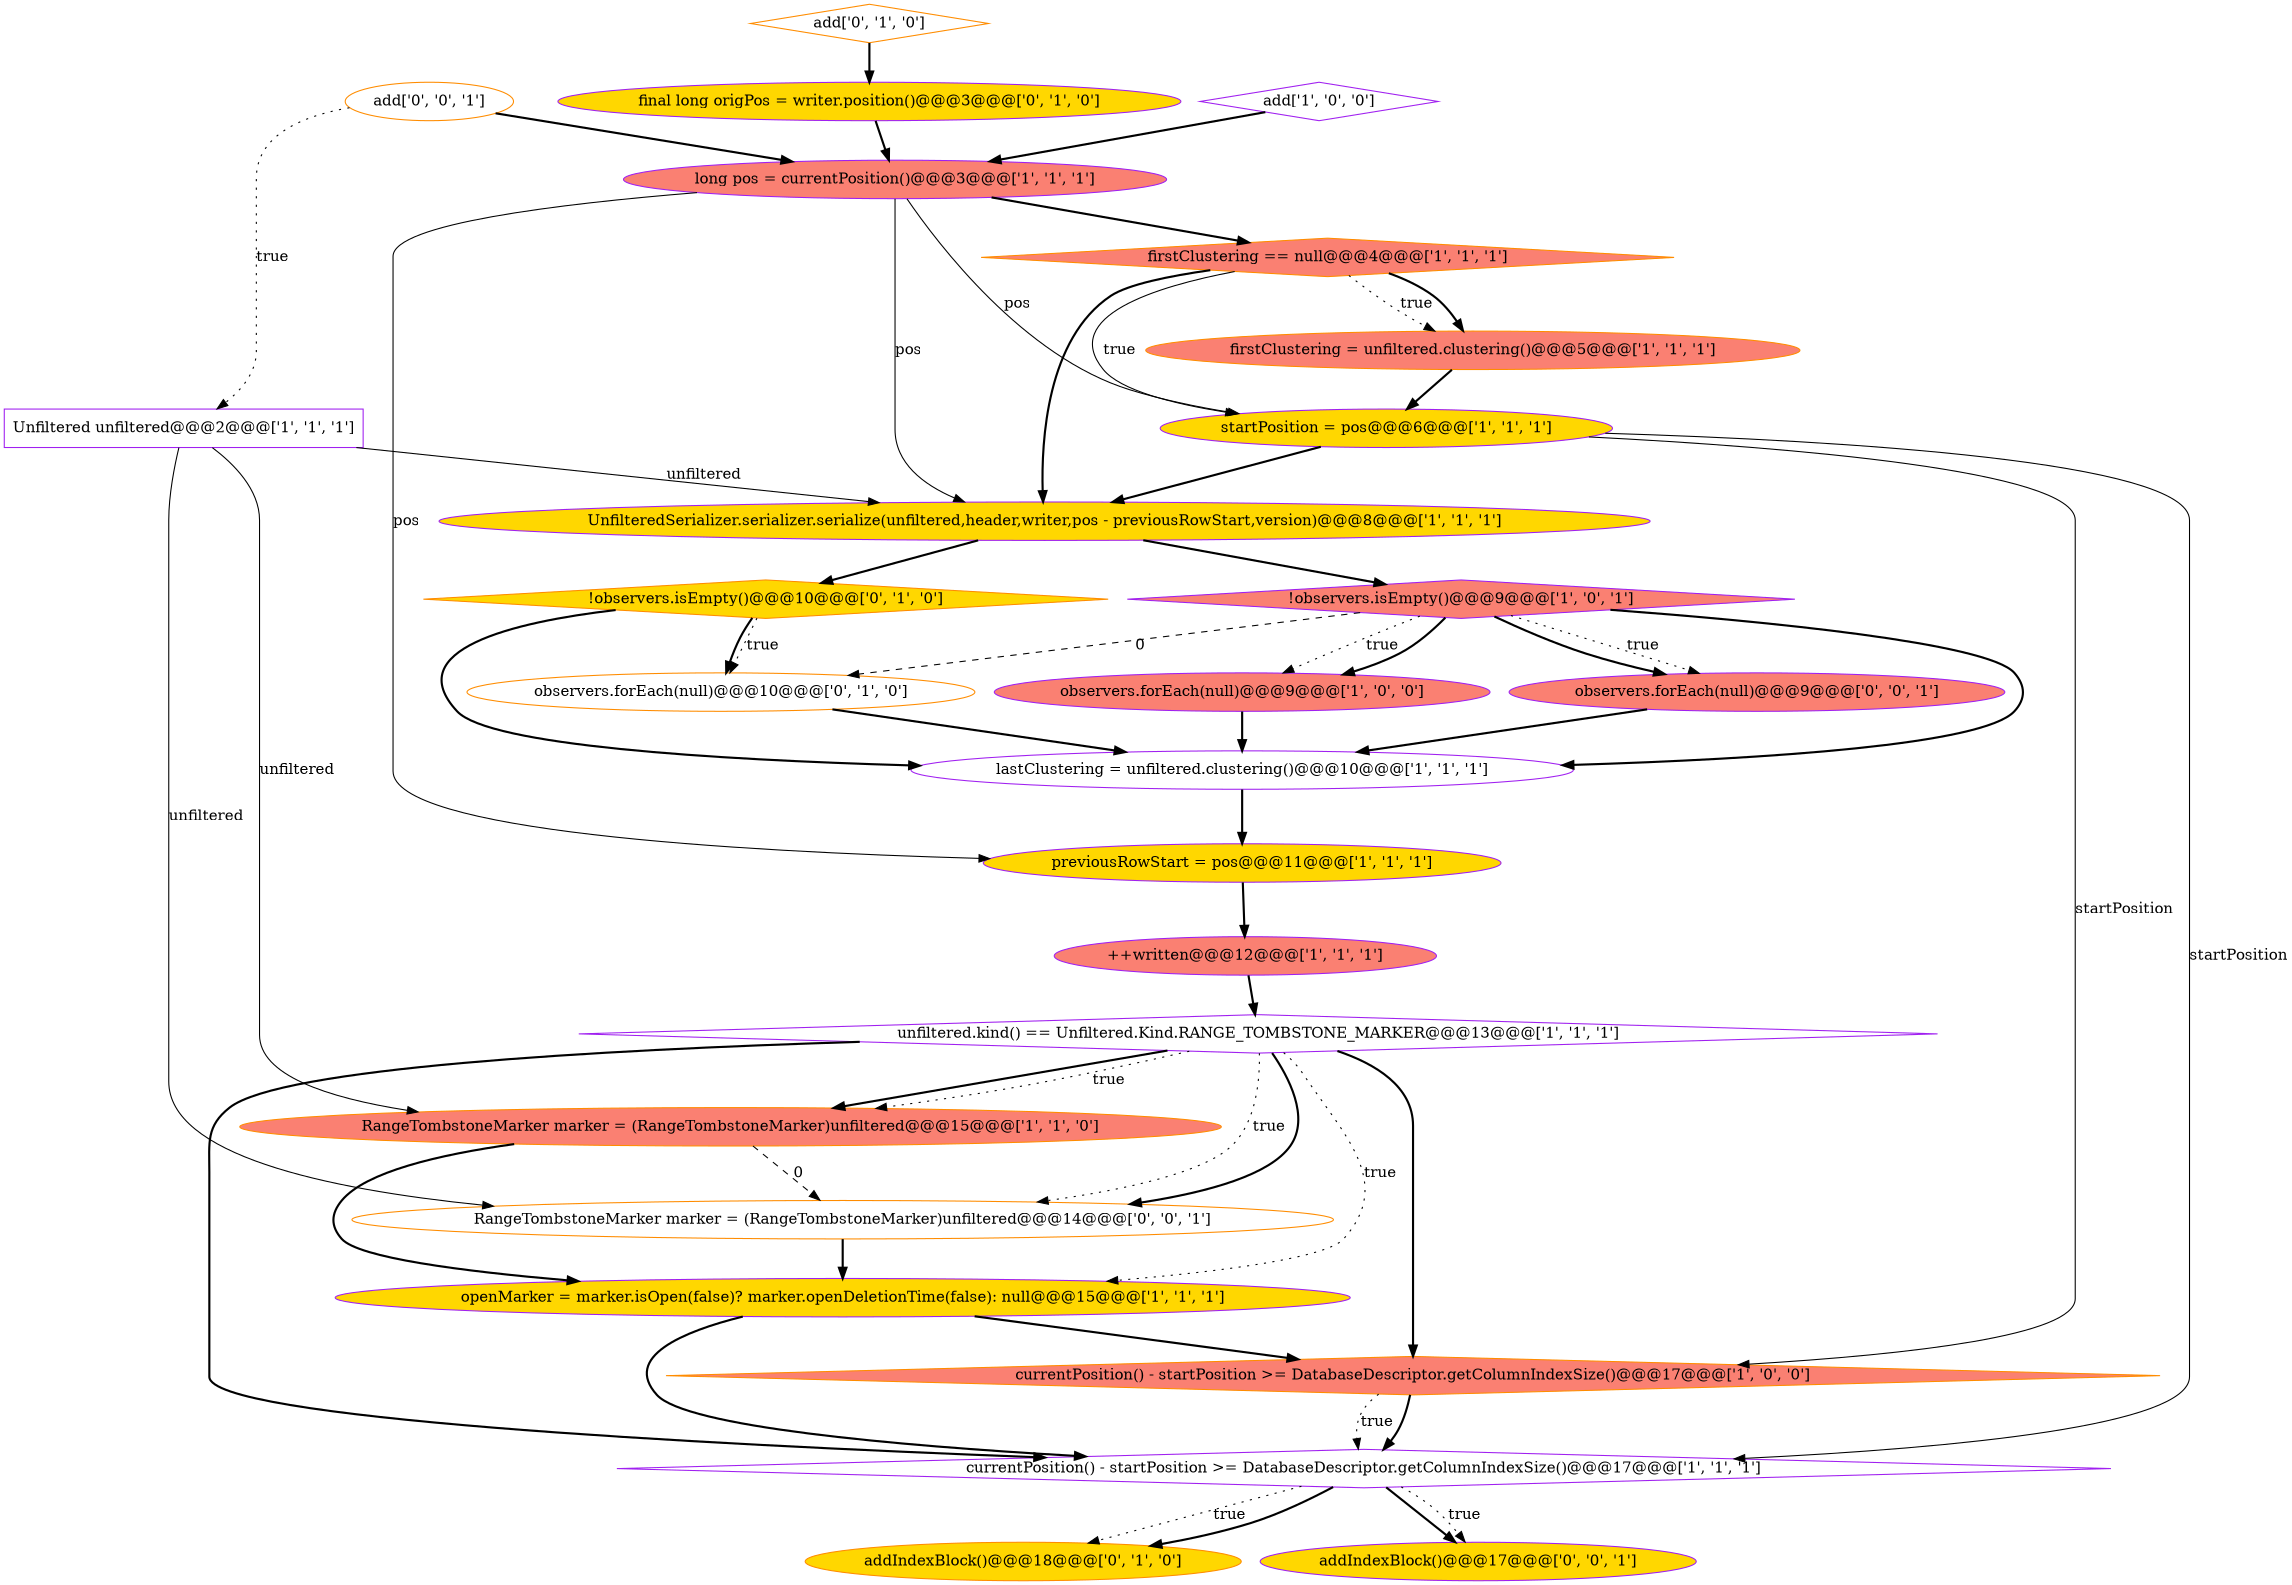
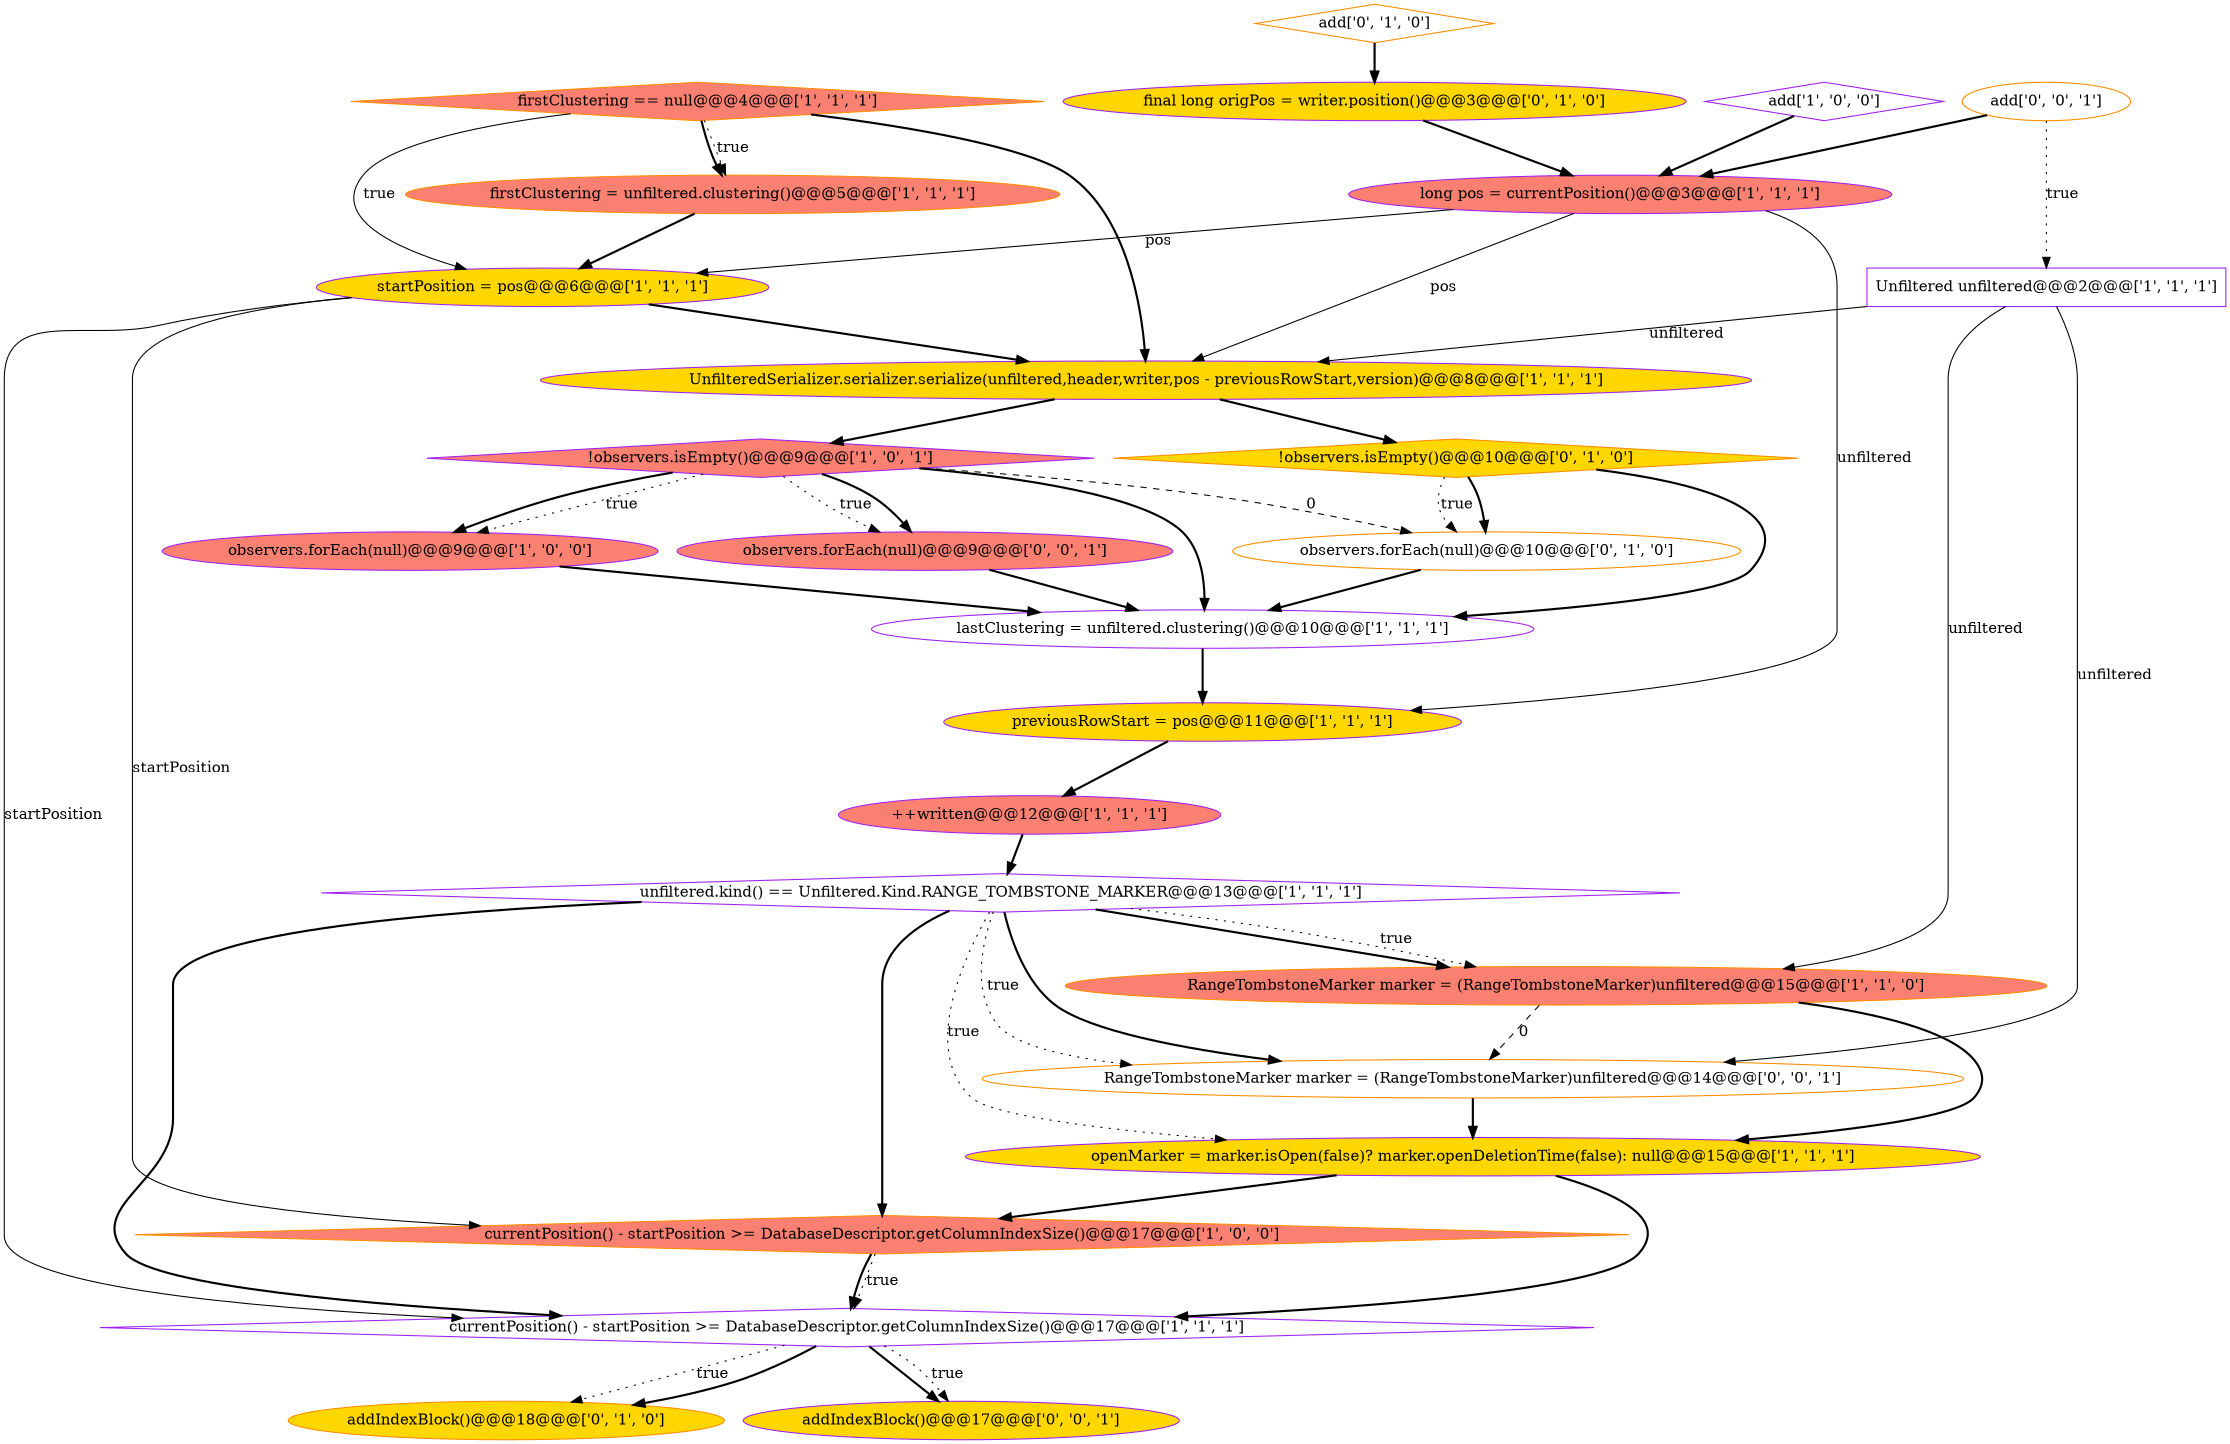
(1115, 219) -> none
(406, 521) -> (1874, 458)
